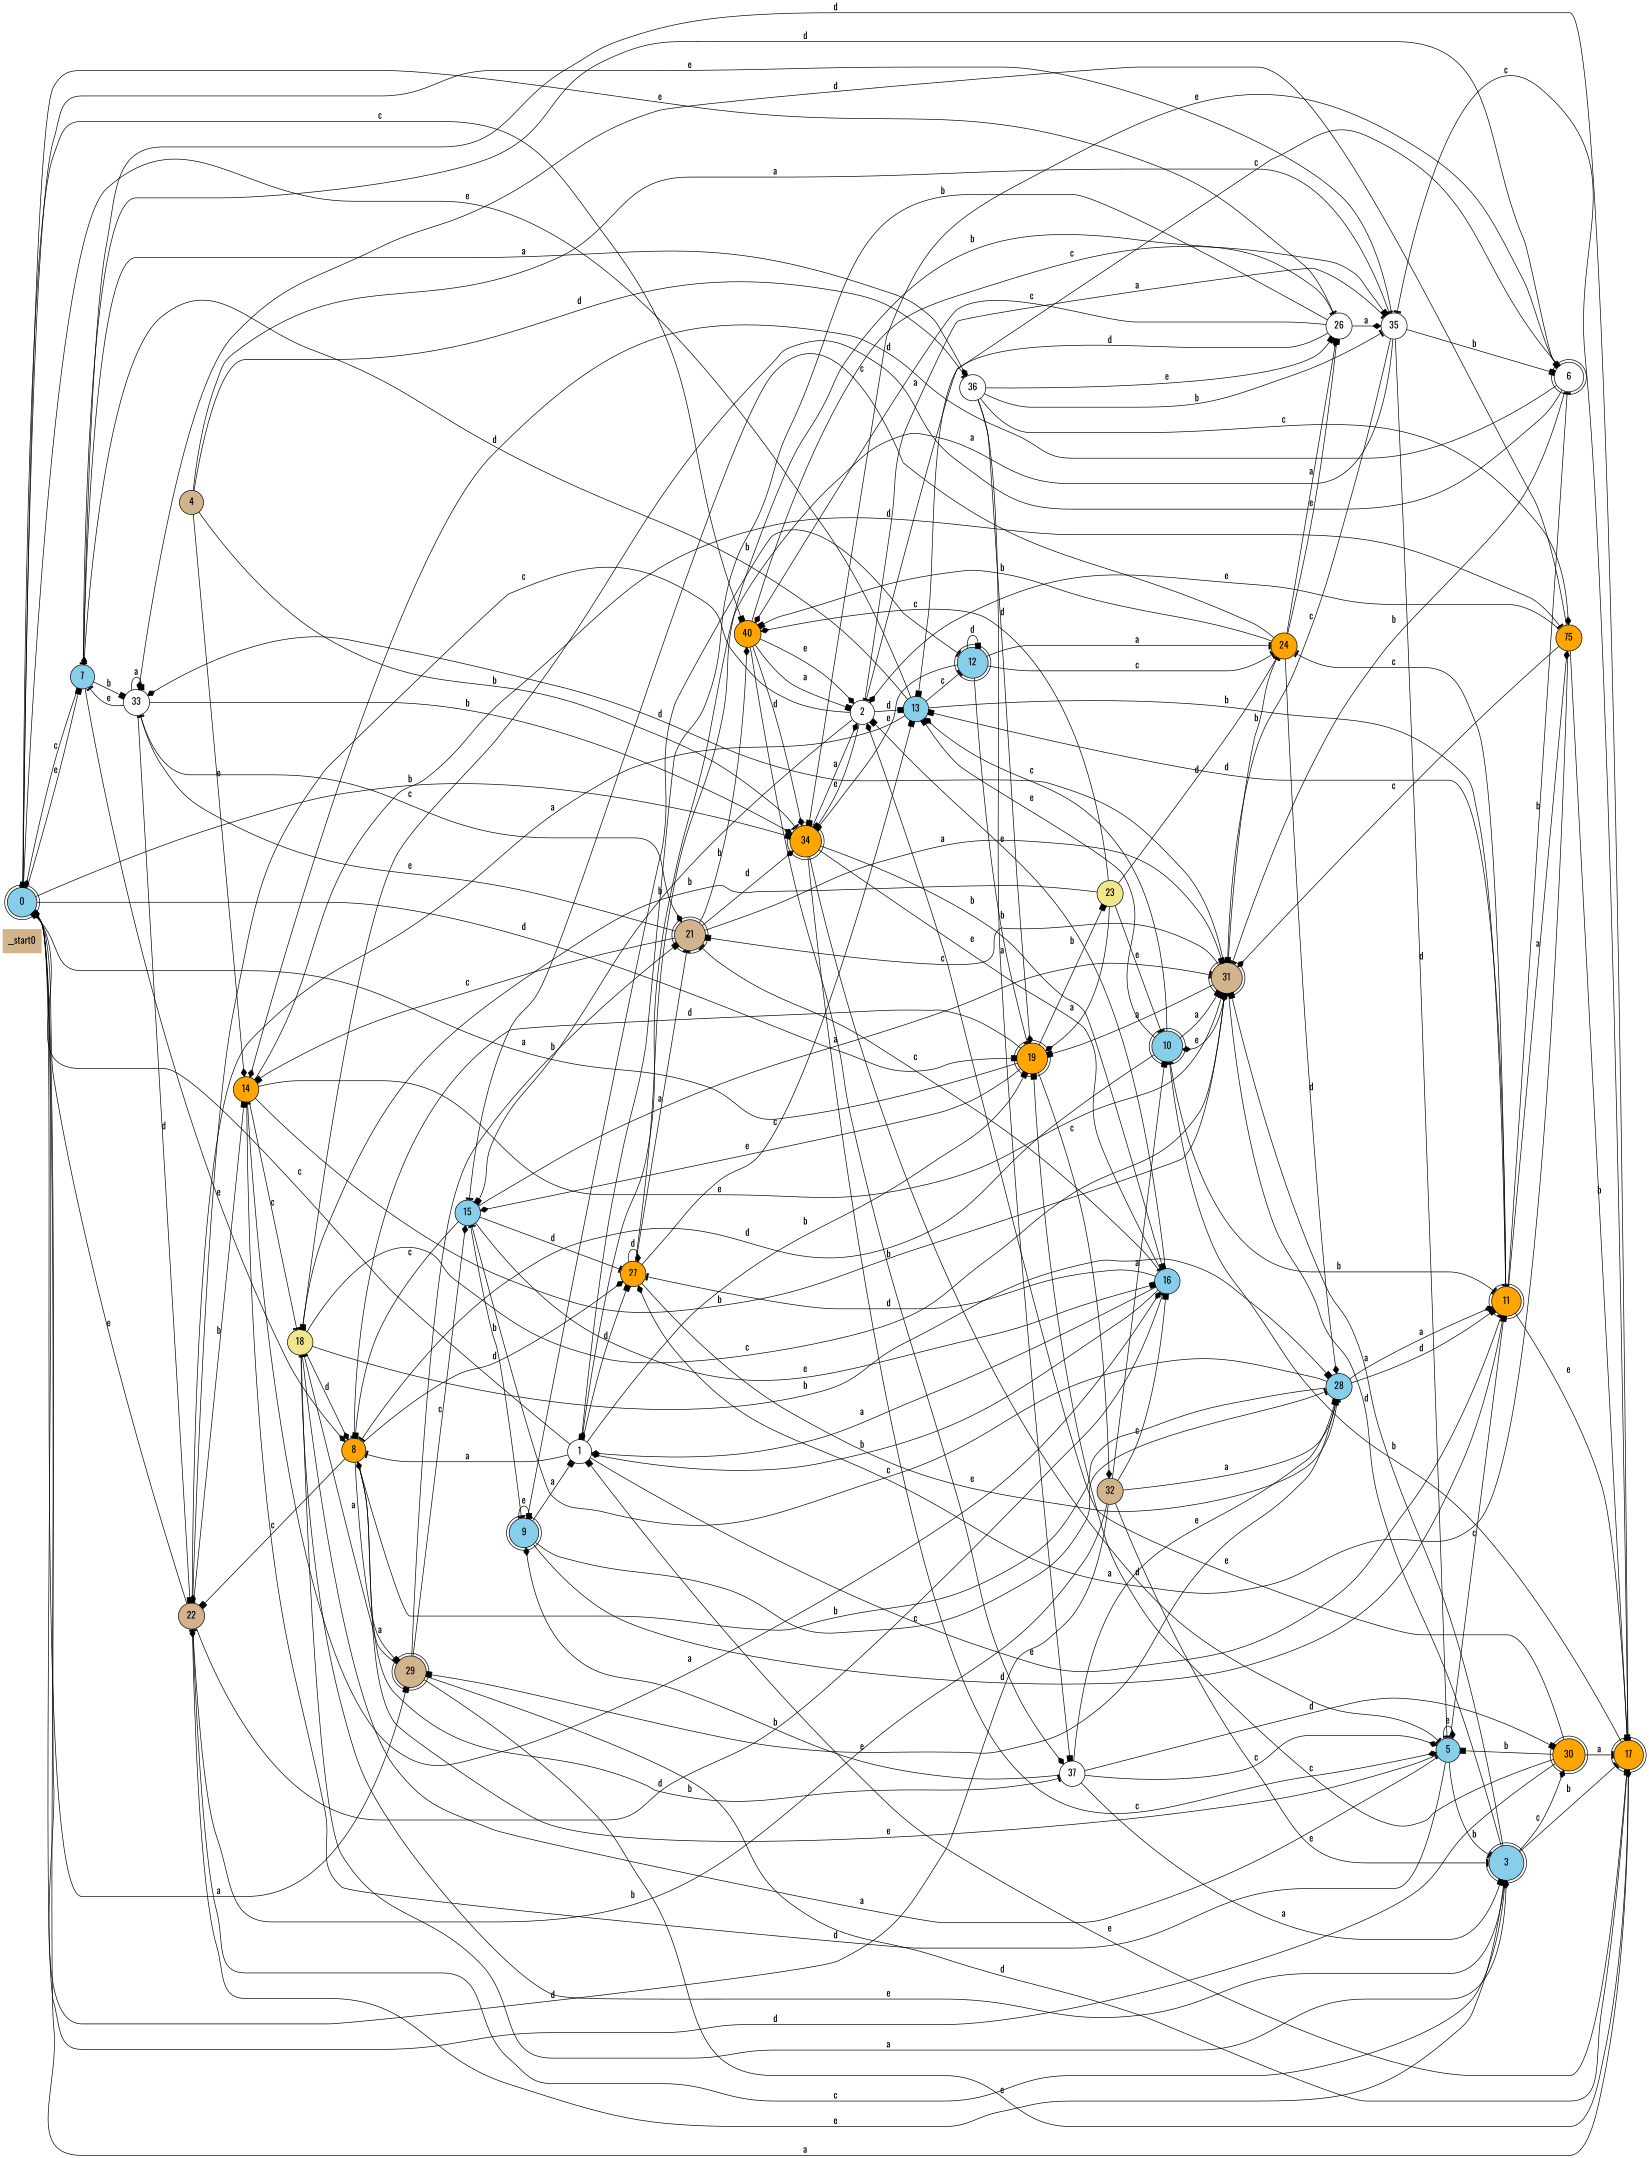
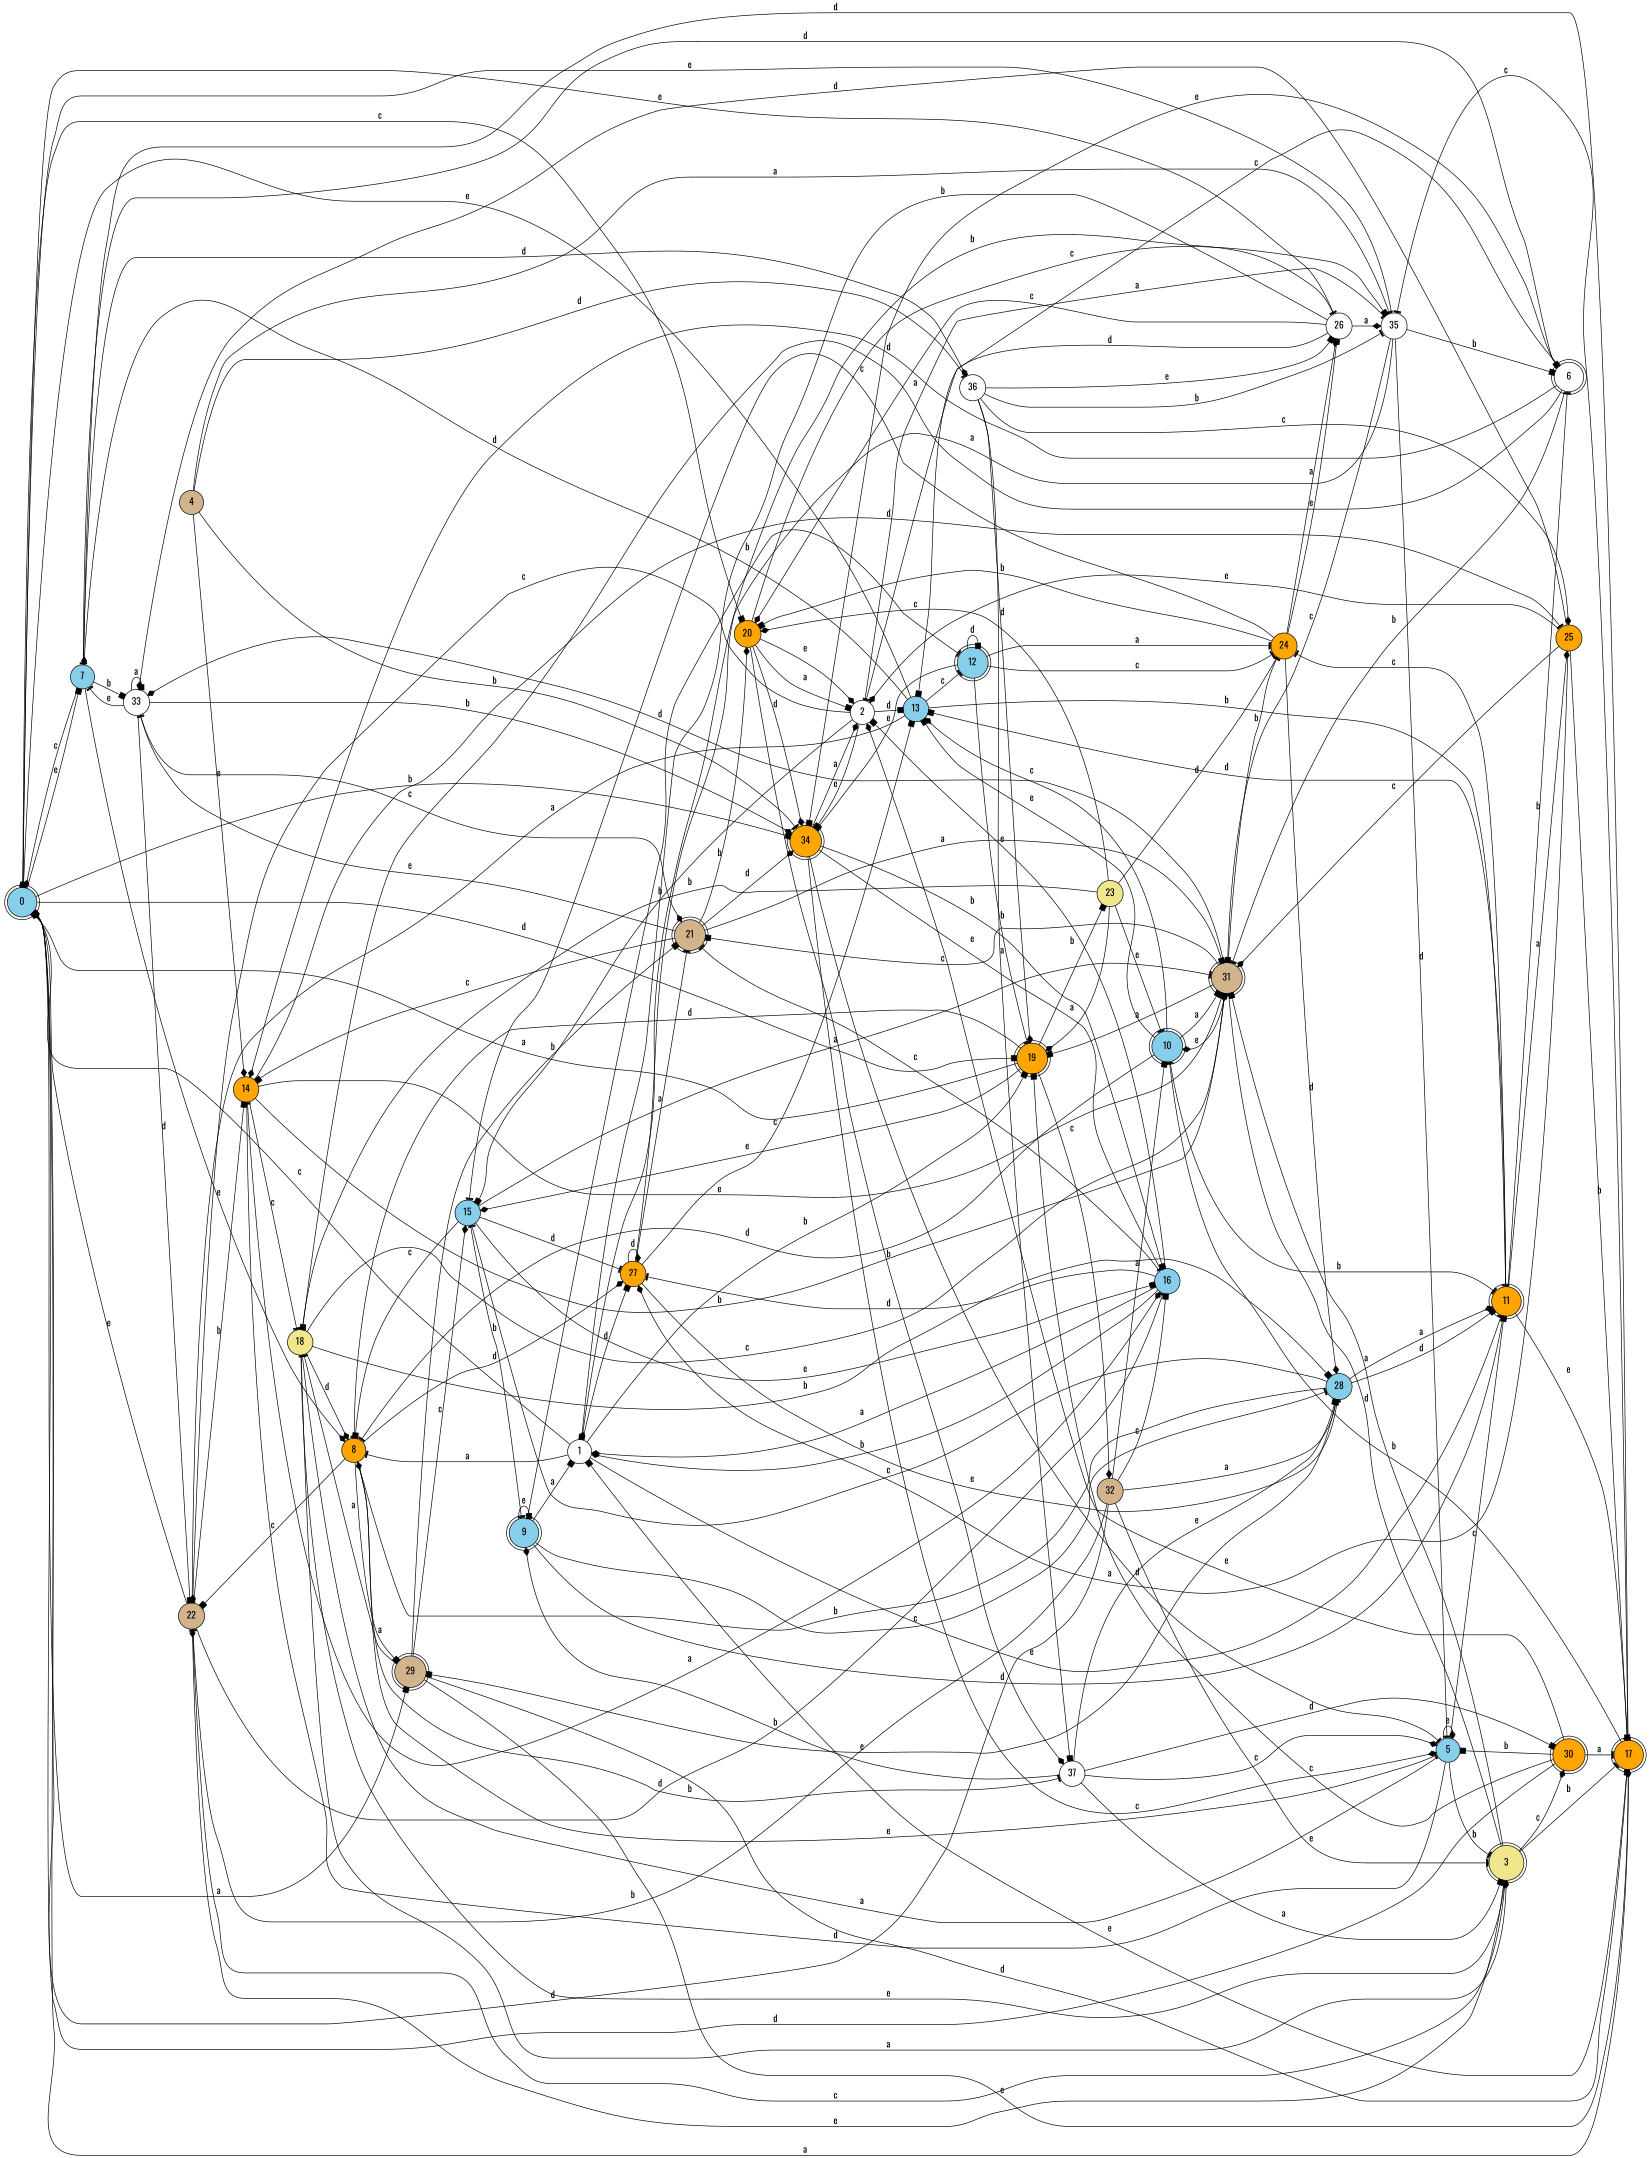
(524, 252) -> (524, 252)
(748, 634) -> (748, 634)
(1569, 638) -> (1569, 638)
(22, 941) -> none
(1506, 1863) -> (1506, 1863)
